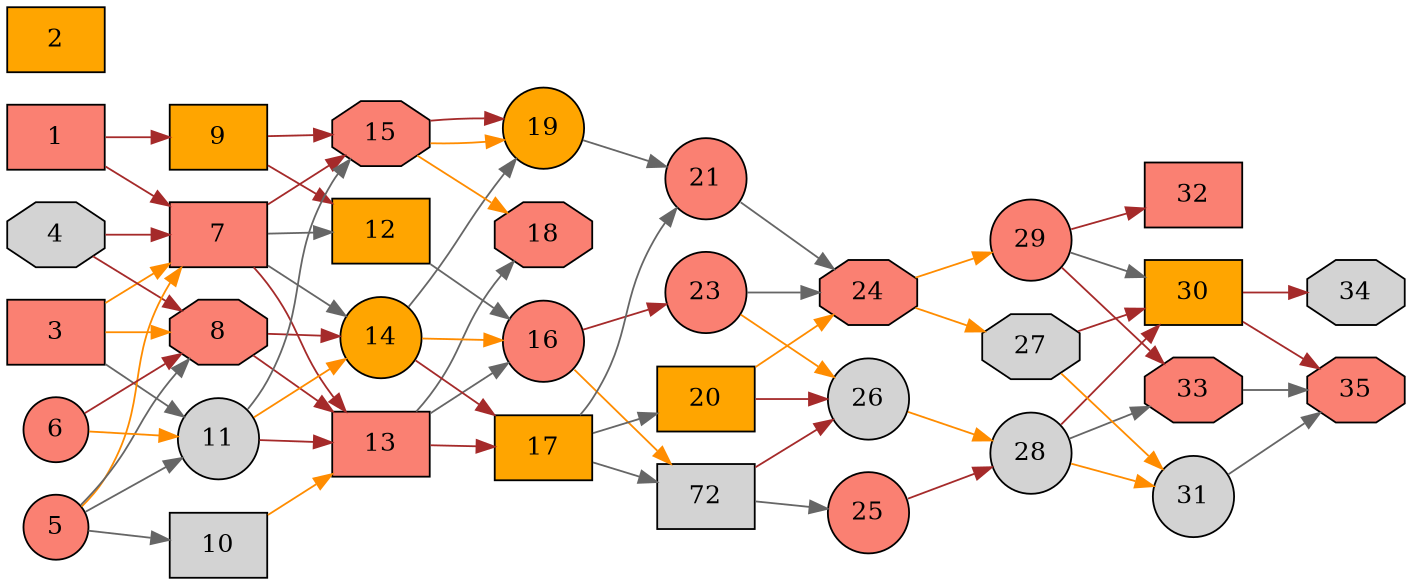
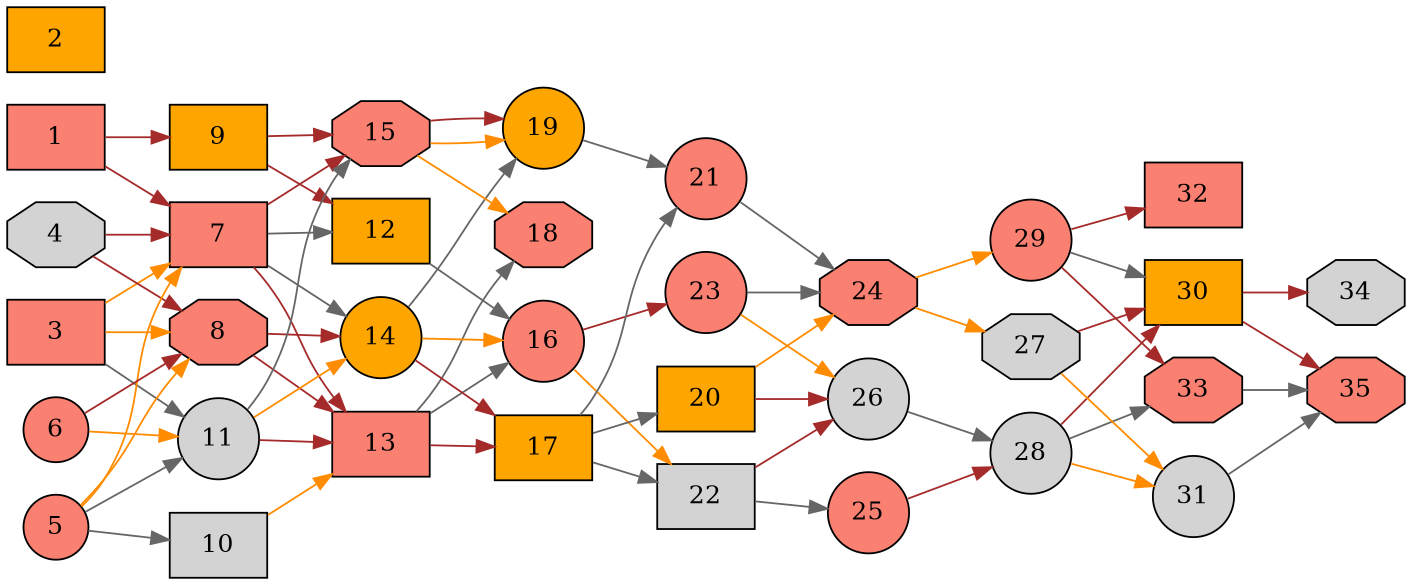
(141, 423) -> (141, 423)
(941, 423) -> (941, 423)
(706, 497) -> (706, 497)
